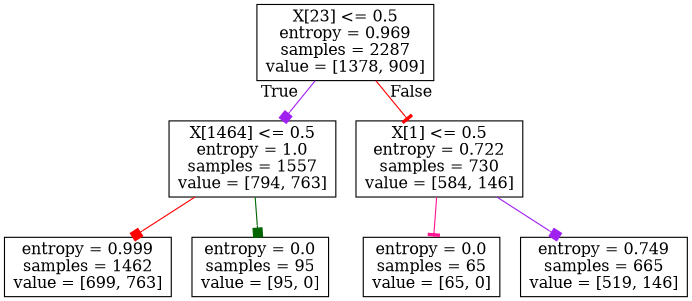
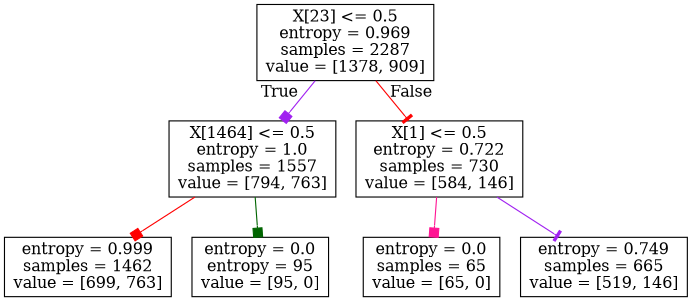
(435, 214) -> (436, 211)
(523, 214) -> (526, 215)
(260, 267) -> (260, 267)
